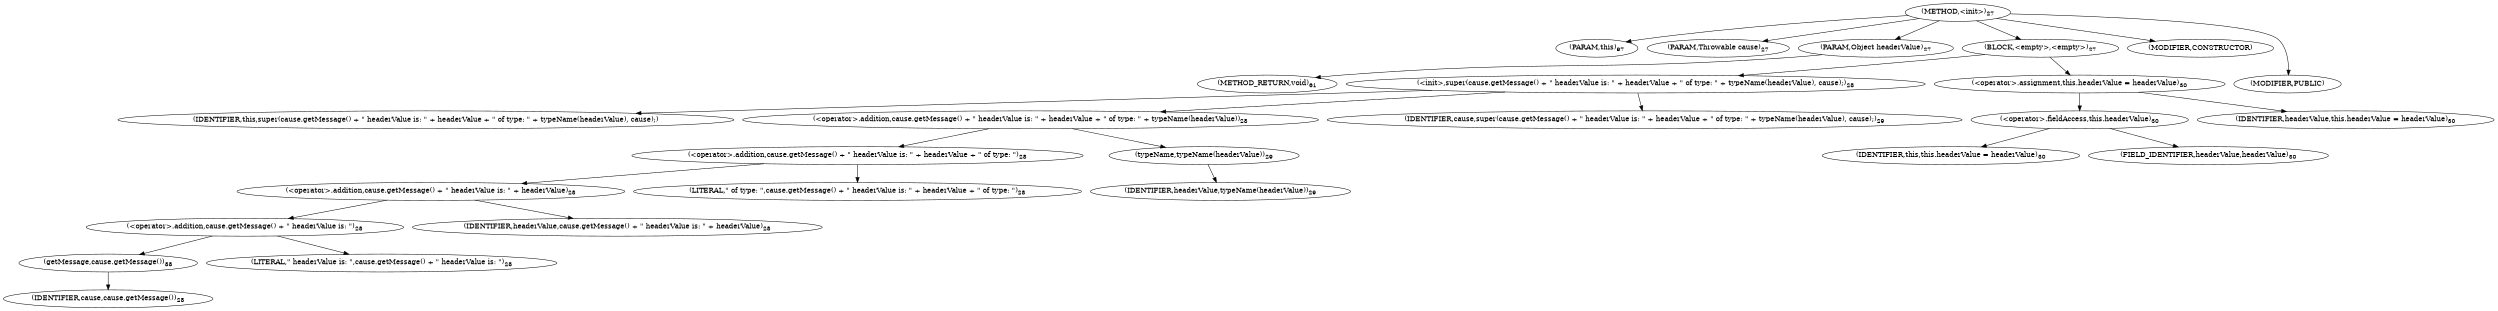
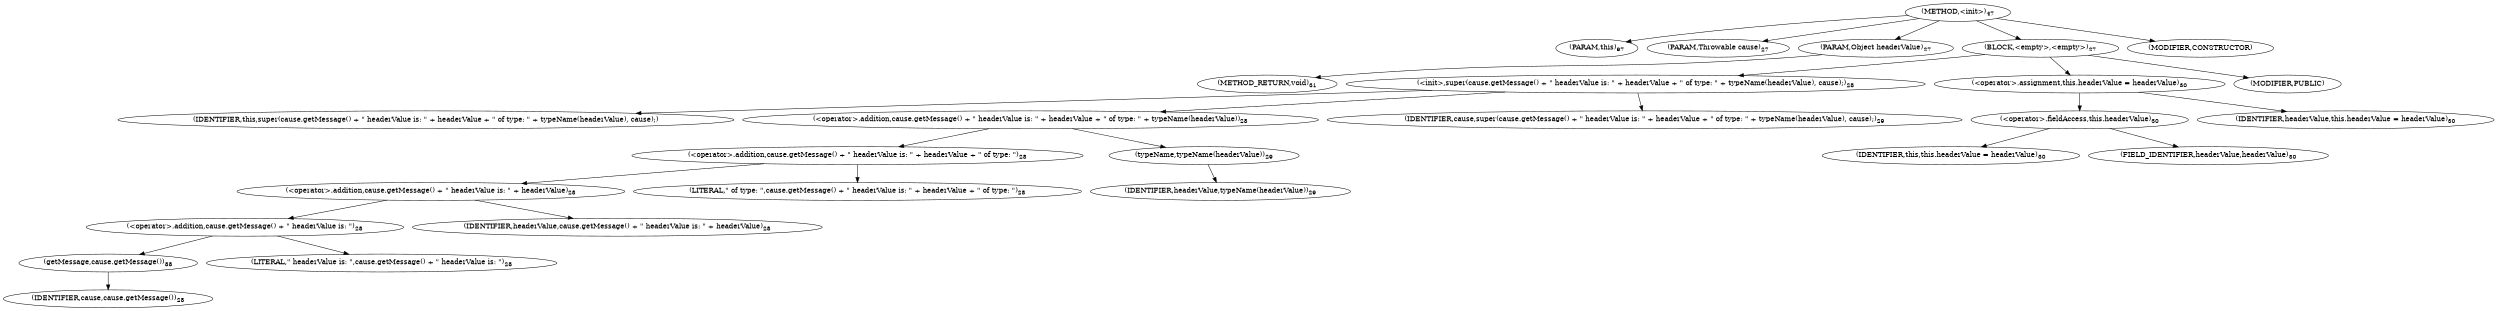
(1990, 12) -> (1990, 12)
(2162, 20) -> (2166, 66)
(1313, 83) -> (1313, 83)
